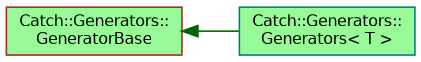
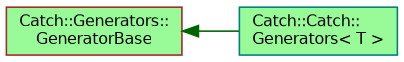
(327, 31) -> (318, 31)
